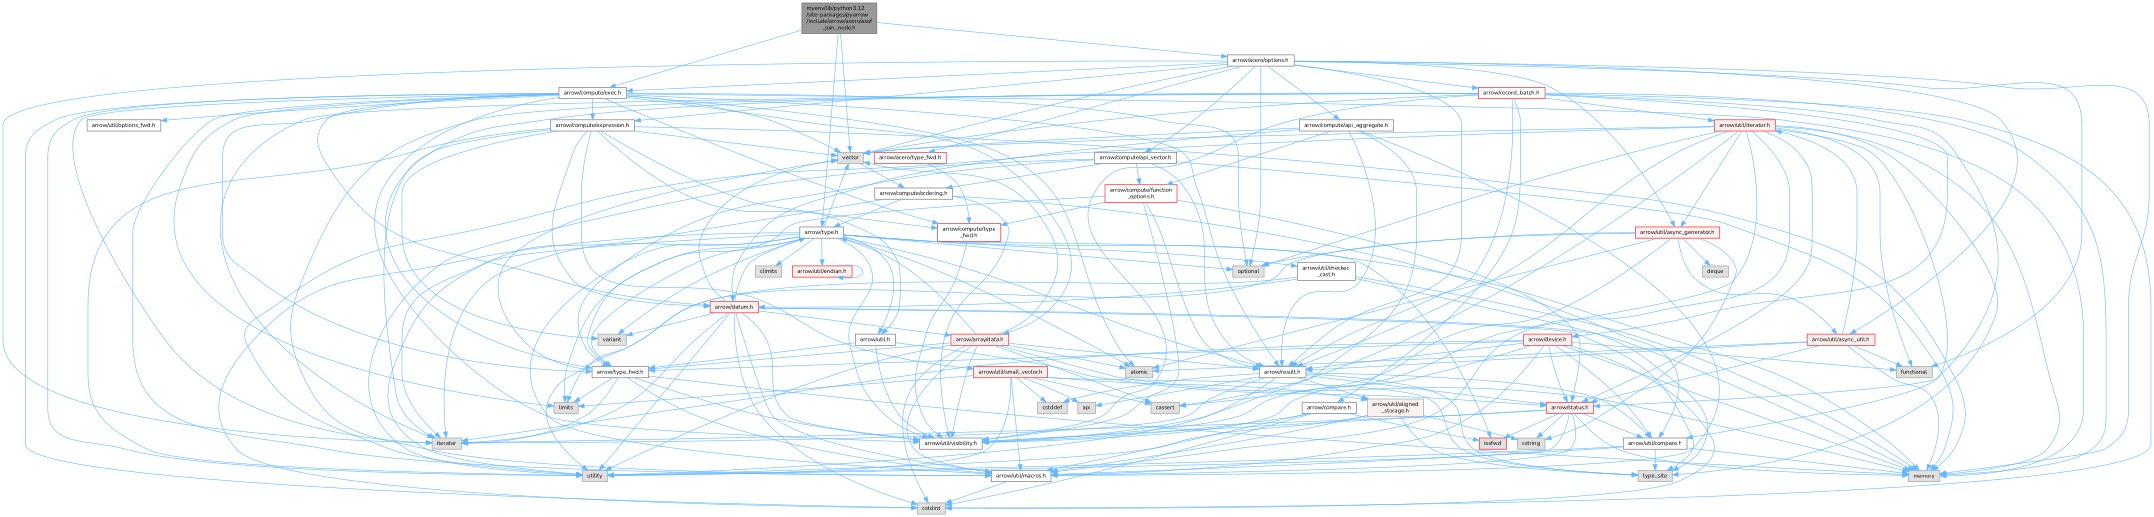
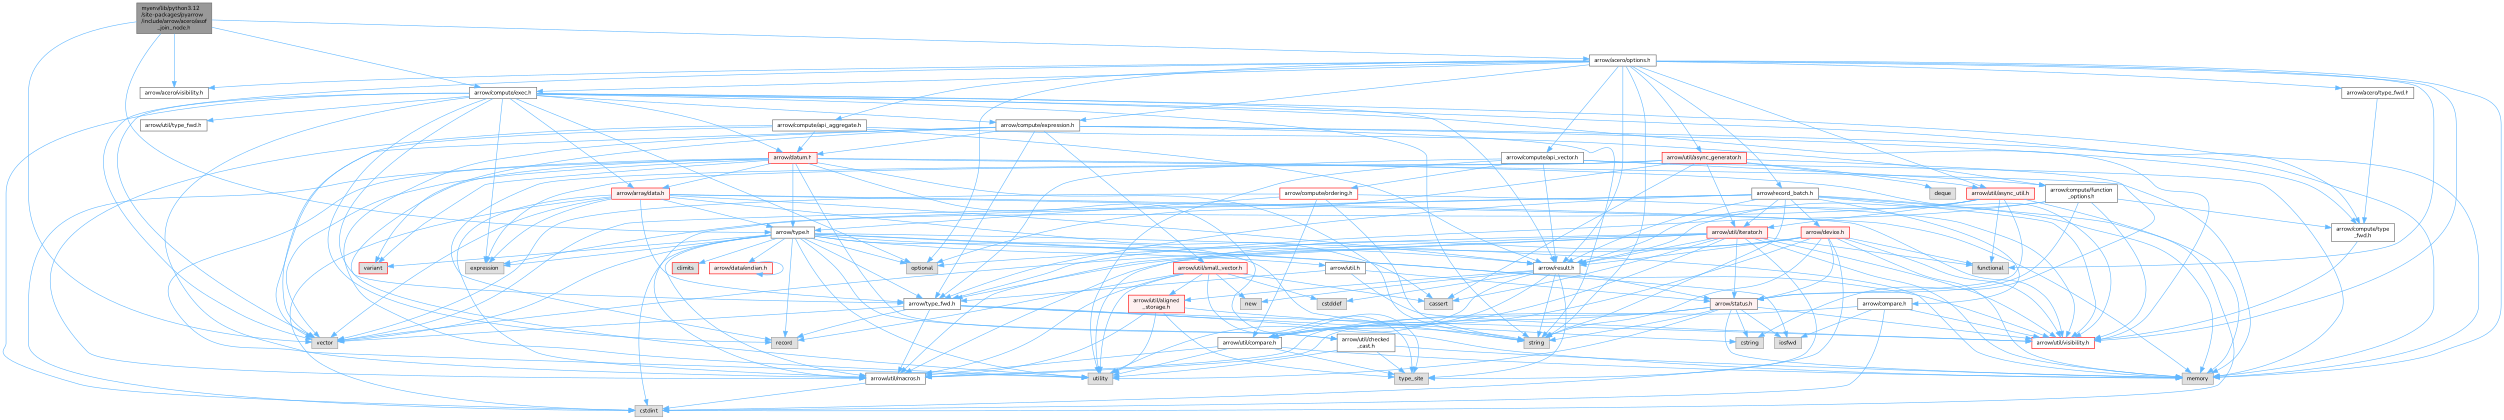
none -> (174, 93)
(1512, 93) -> (1785, 194)
(124, 125) -> (174, 125)
(910, 158) -> (2378, 93)
(881, 175) -> (672, 207)
(1713, 176) -> (1719, 191)
(914, 194) -> (1319, 194)
(1141, 194) -> (2081, 194)
(781, 211) -> (991, 204)
(1994, 229) -> none
(969, 233) -> (2363, 233)
(769, 272) -> (685, 268)
(822, 272) -> (741, 268)
(1032, 302) -> (878, 294)
(612, 340) -> (373, 268)
(1345, 353) -> (2455, 113)
(1139, 372) -> (485, 268)
(760, 402) -> none
(566, 408) -> (785, 343)
(1087, 408) -> (1251, 304)
(1395, 408) -> (1157, 304)
(1570, 408) -> (1734, 304)
(236, 435) -> none
(447, 444) -> (1537, 343)
(951, 444) -> (2063, 343)
(1493, 444) -> (1788, 343)
